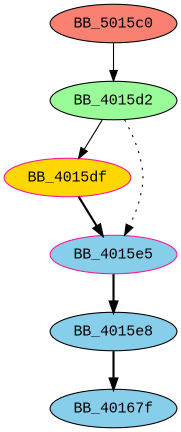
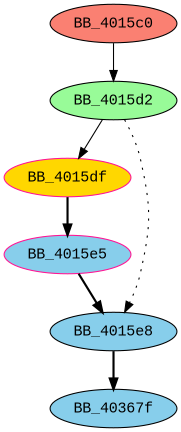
(114, 24) -> (114, 24)
(143, 172) -> (148, 211)
(114, 409) -> (114, 409)
